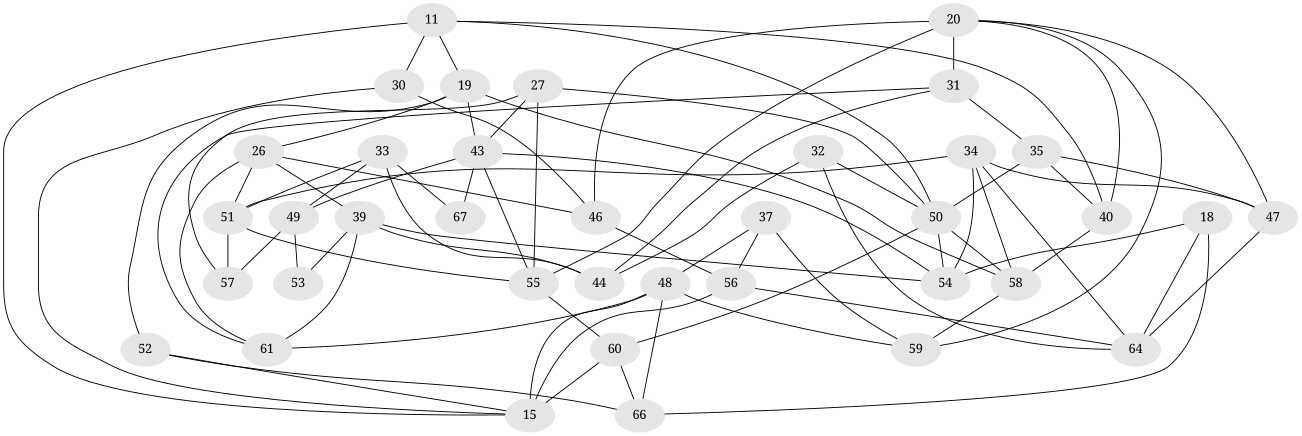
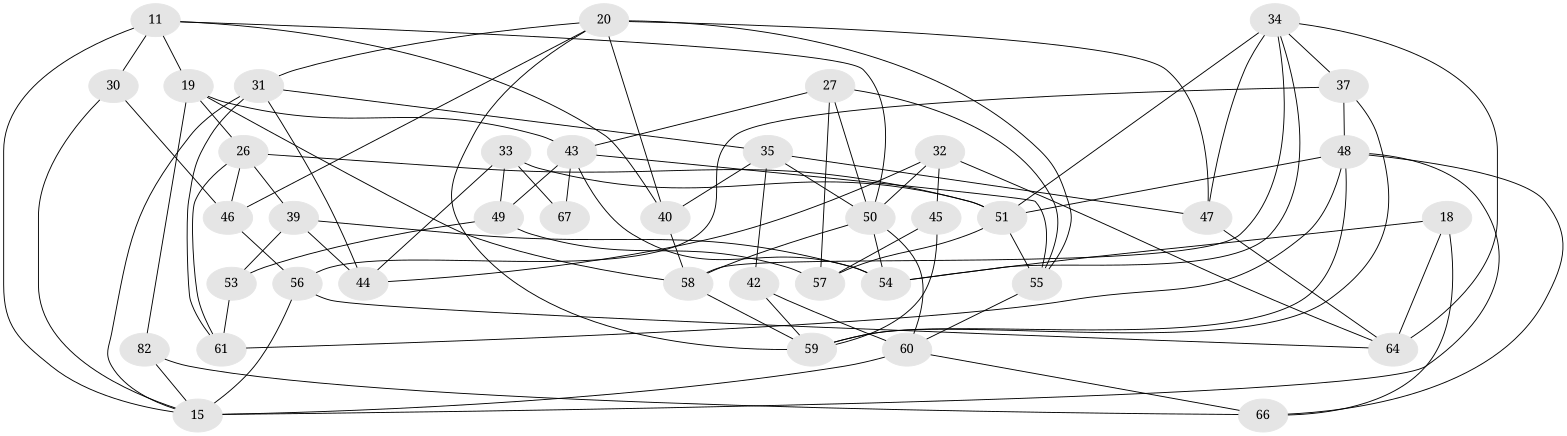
none -> (1309, 53)
none -> (1173, 185)
none -> (936, 218)
none -> (129, 251)
none -> (754, 284)
(334, 295) -> (227, 317)
(146, 350) -> (145, 350)
